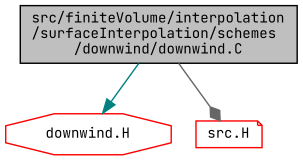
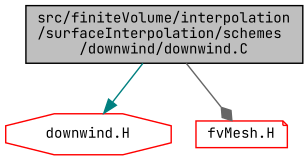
(229, 134) -> (242, 134)
